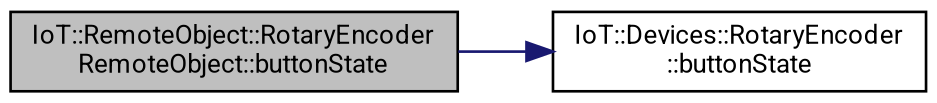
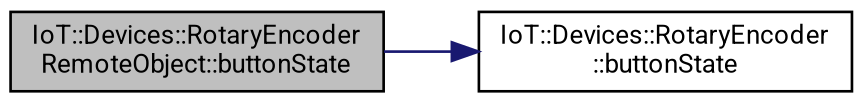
(234, 52) -> (197, 52)
